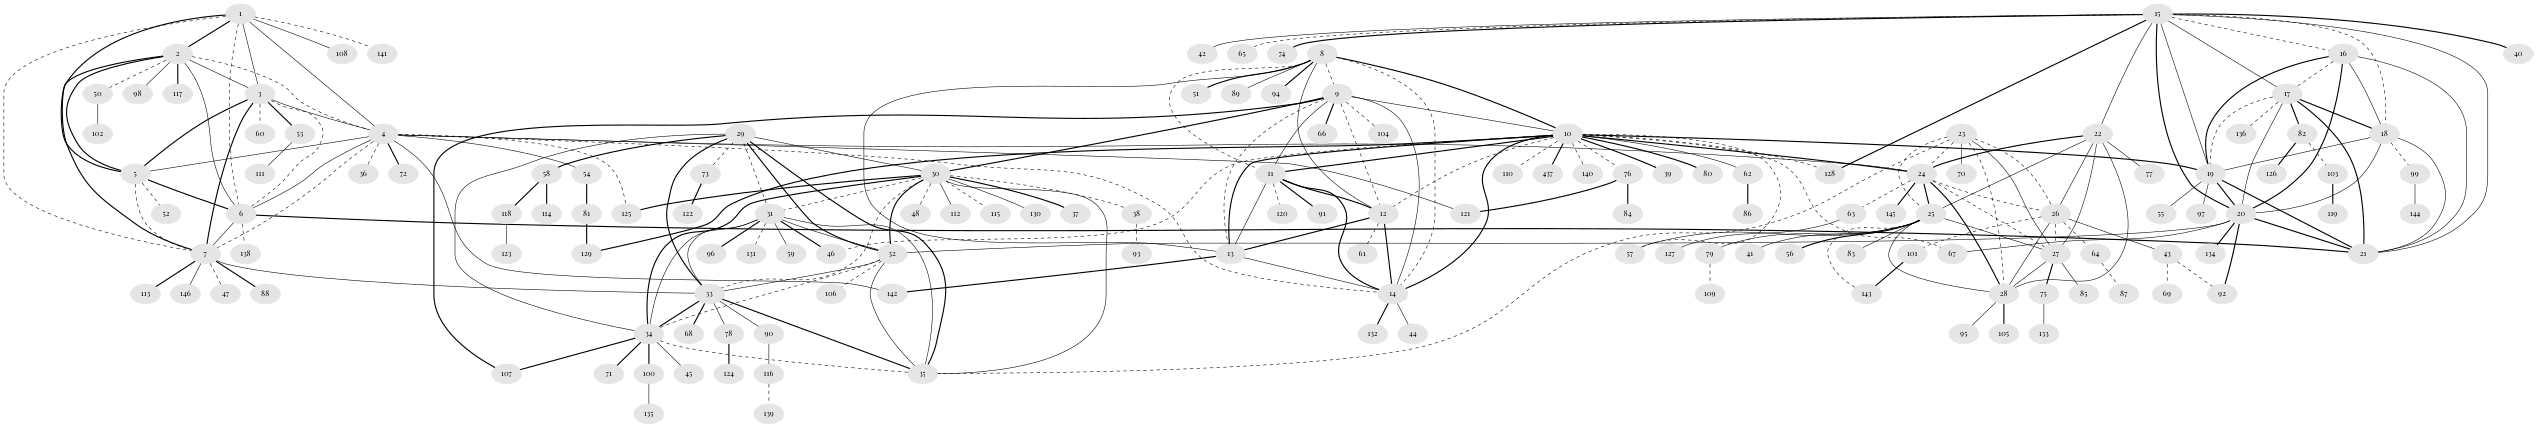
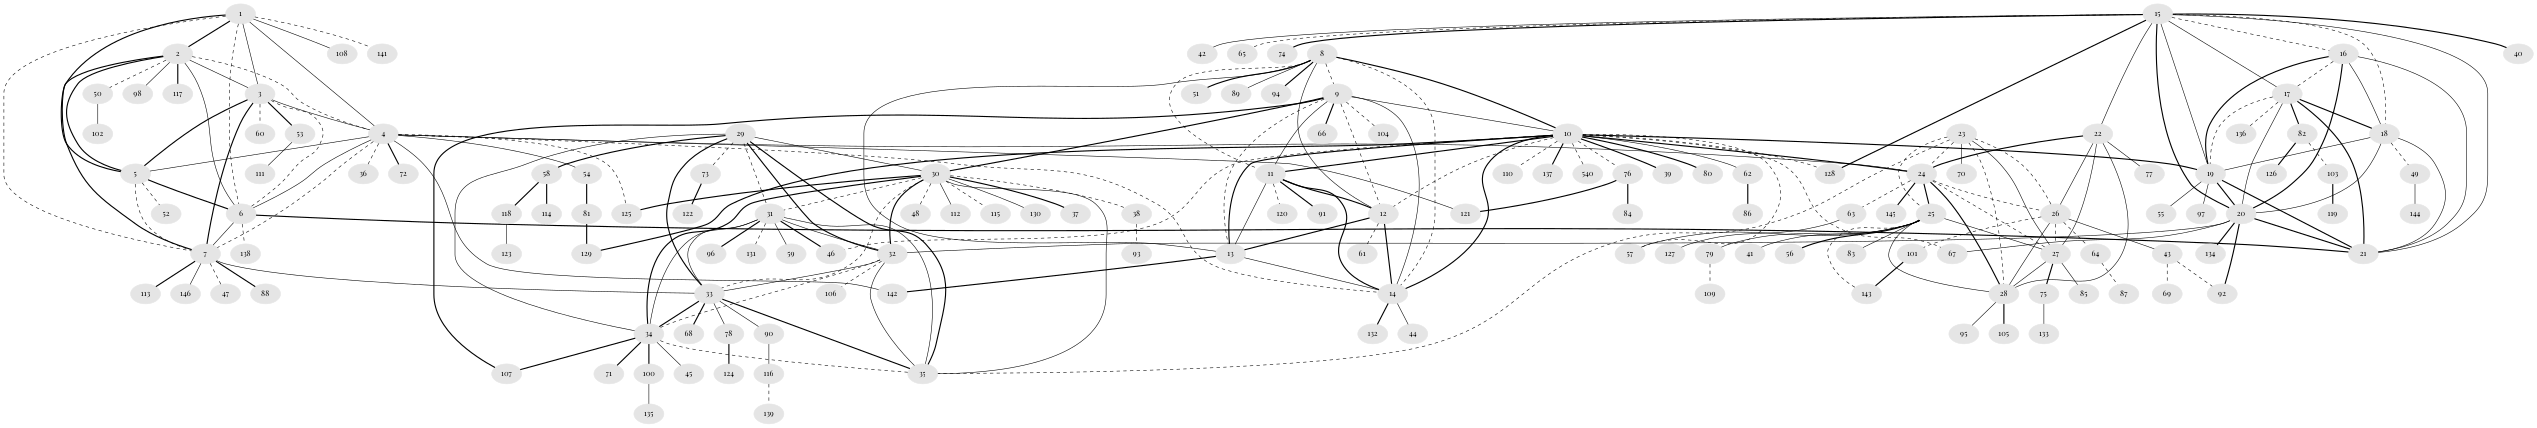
(1548, 174) -> (1548, 174)
(1588, 174) -> (1588, 174)
(2014, 174) -> none
(2415, 174) -> (2415, 174)
